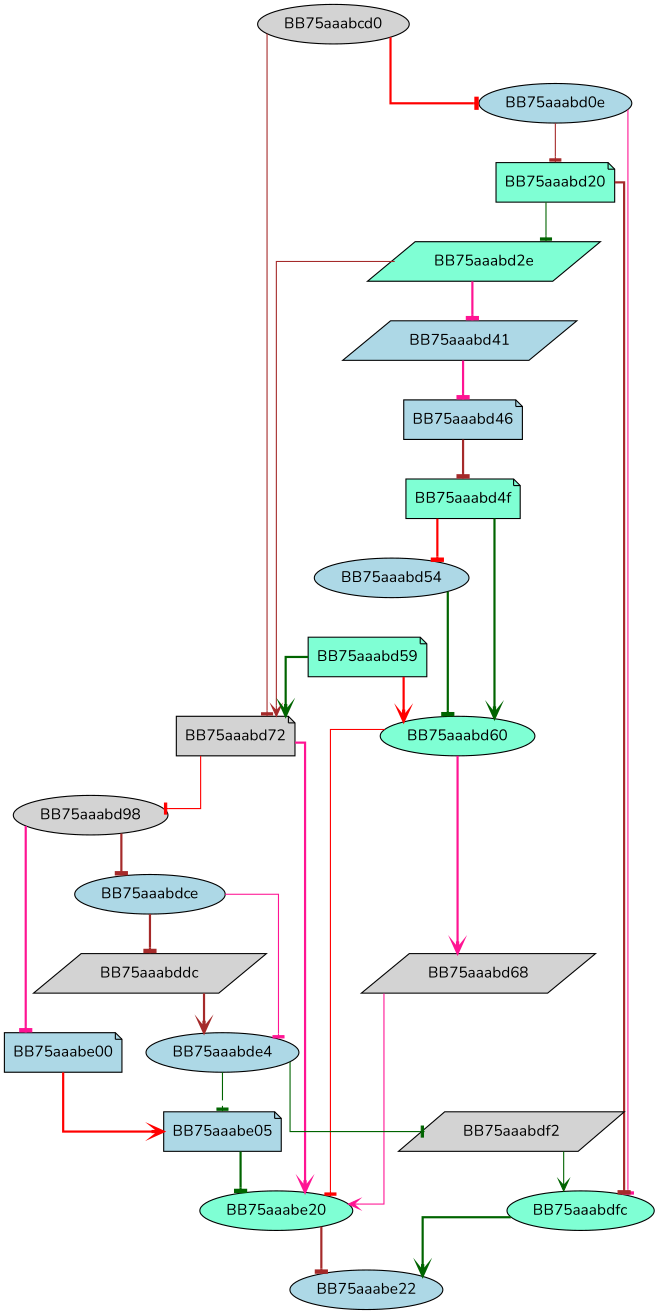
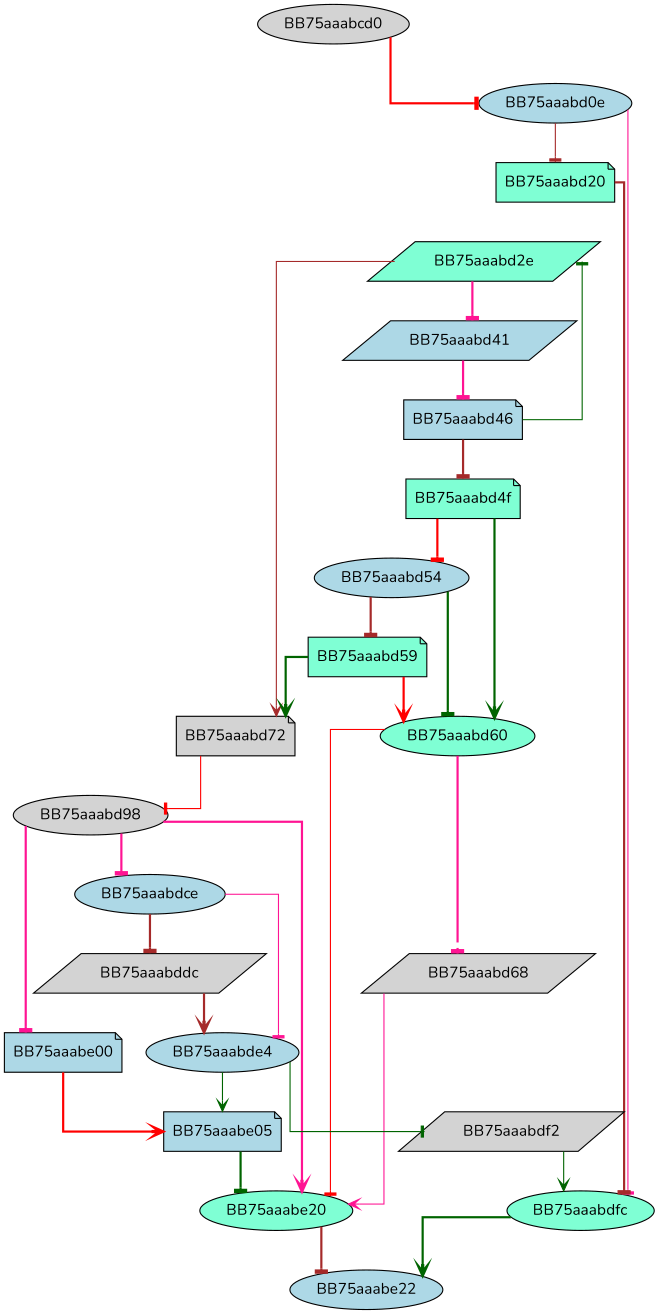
(546, 219) -> (582, 373)
(267, 372) -> none
none -> (371, 614)
(458, 849) -> (458, 849)
(121, 852) -> (121, 852)
(305, 957) -> (302, 932)
(222, 1086) -> (222, 1086)
